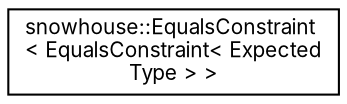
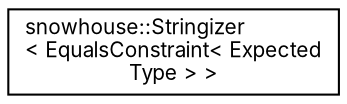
(174, 52) -> (174, 52)
